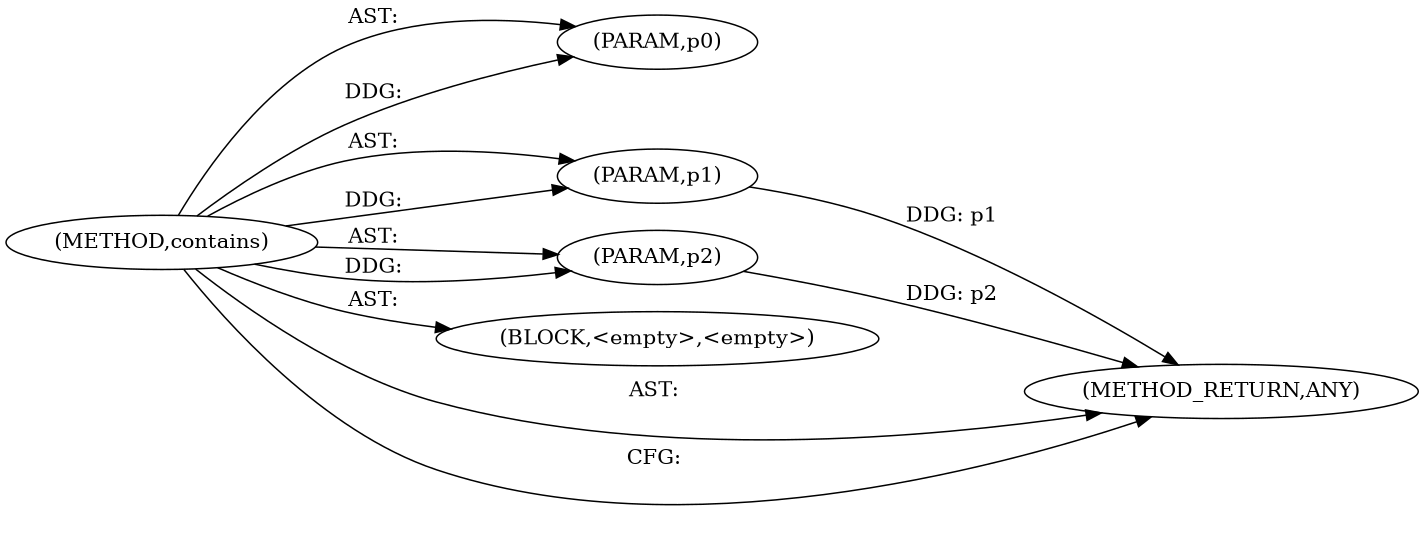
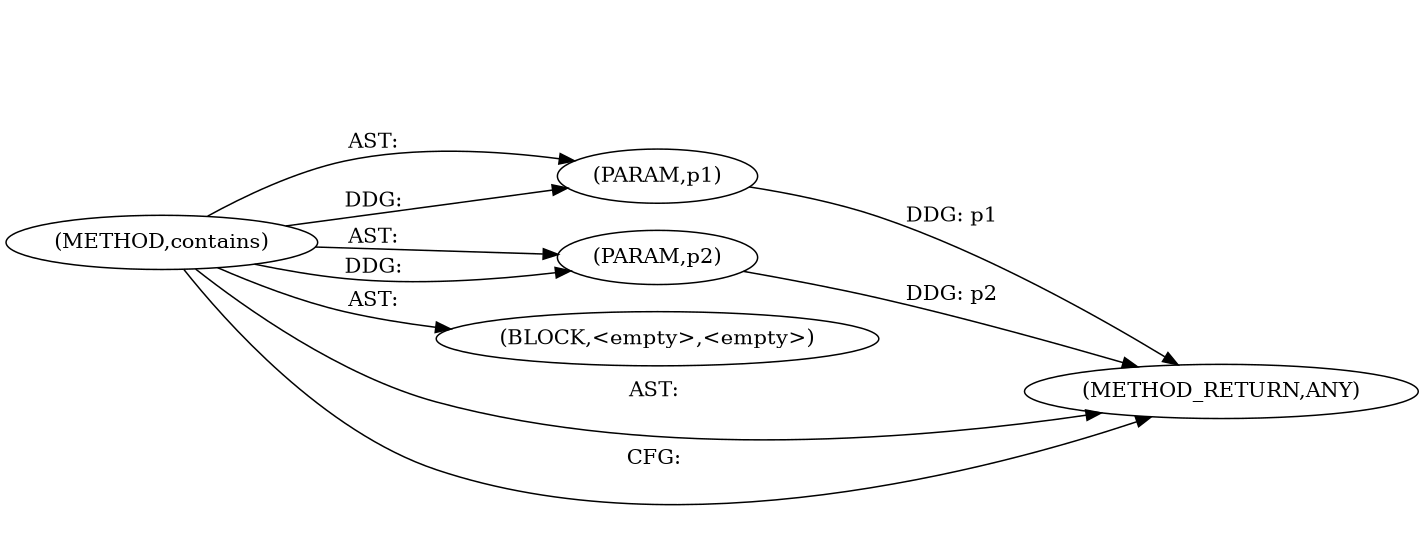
(658, 42) -> none
